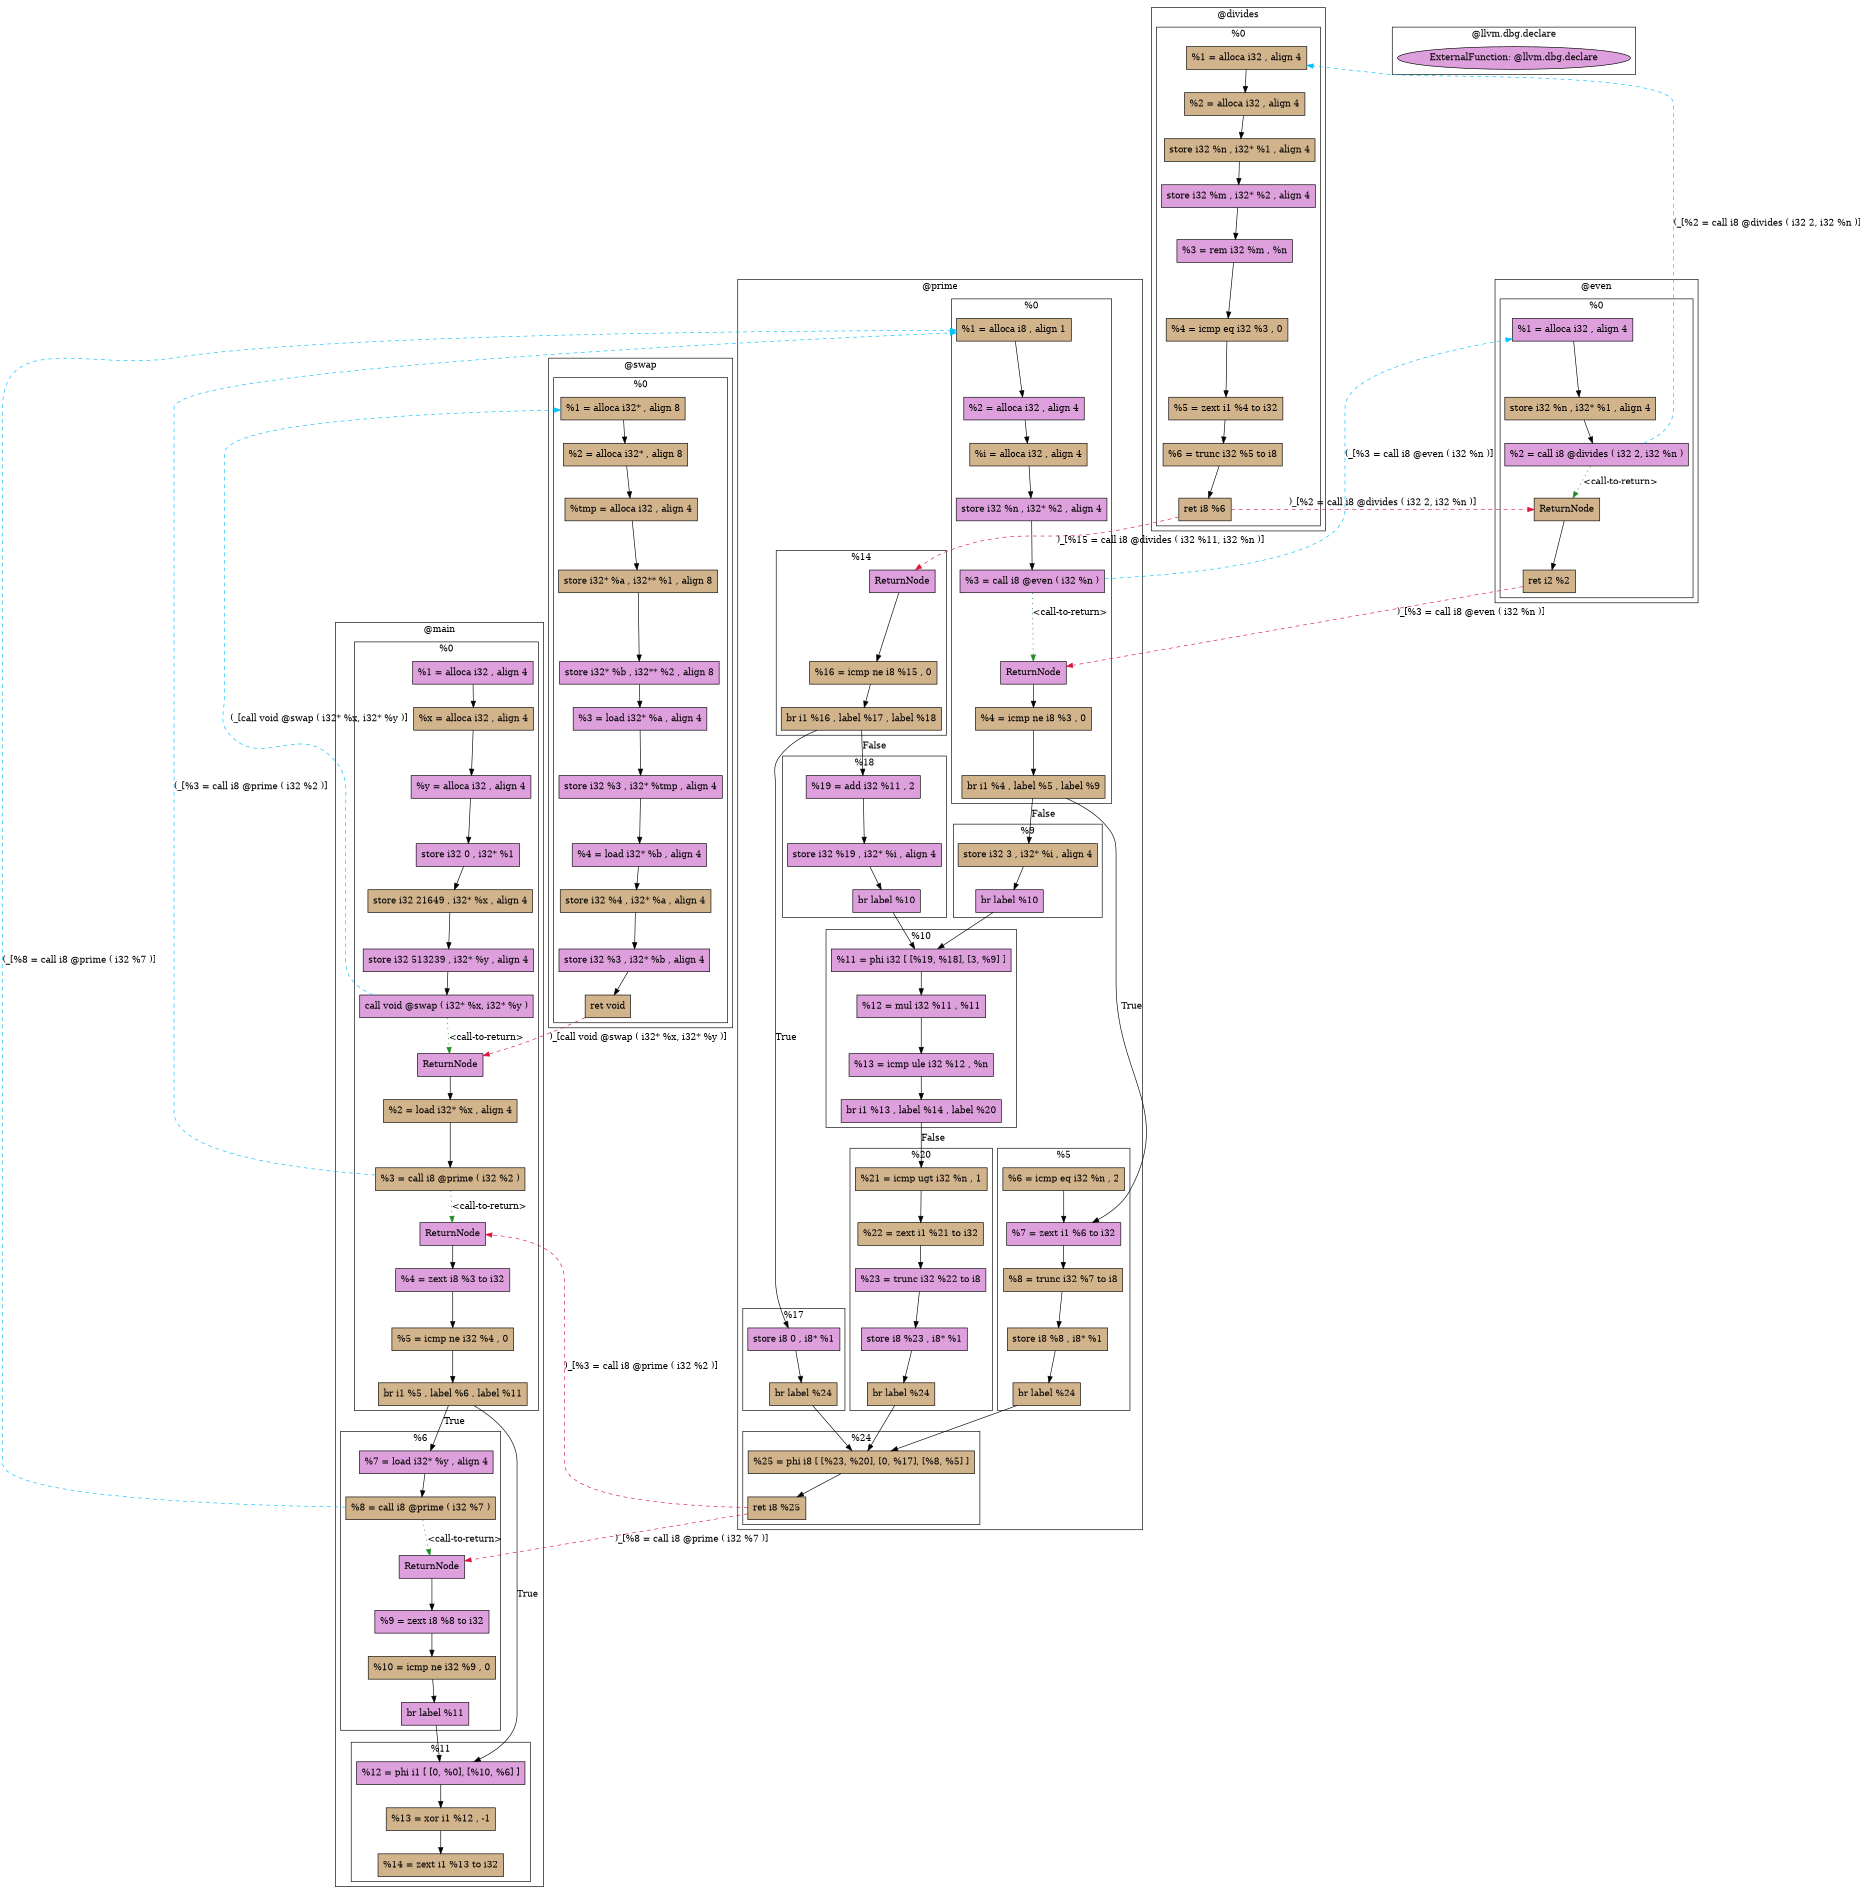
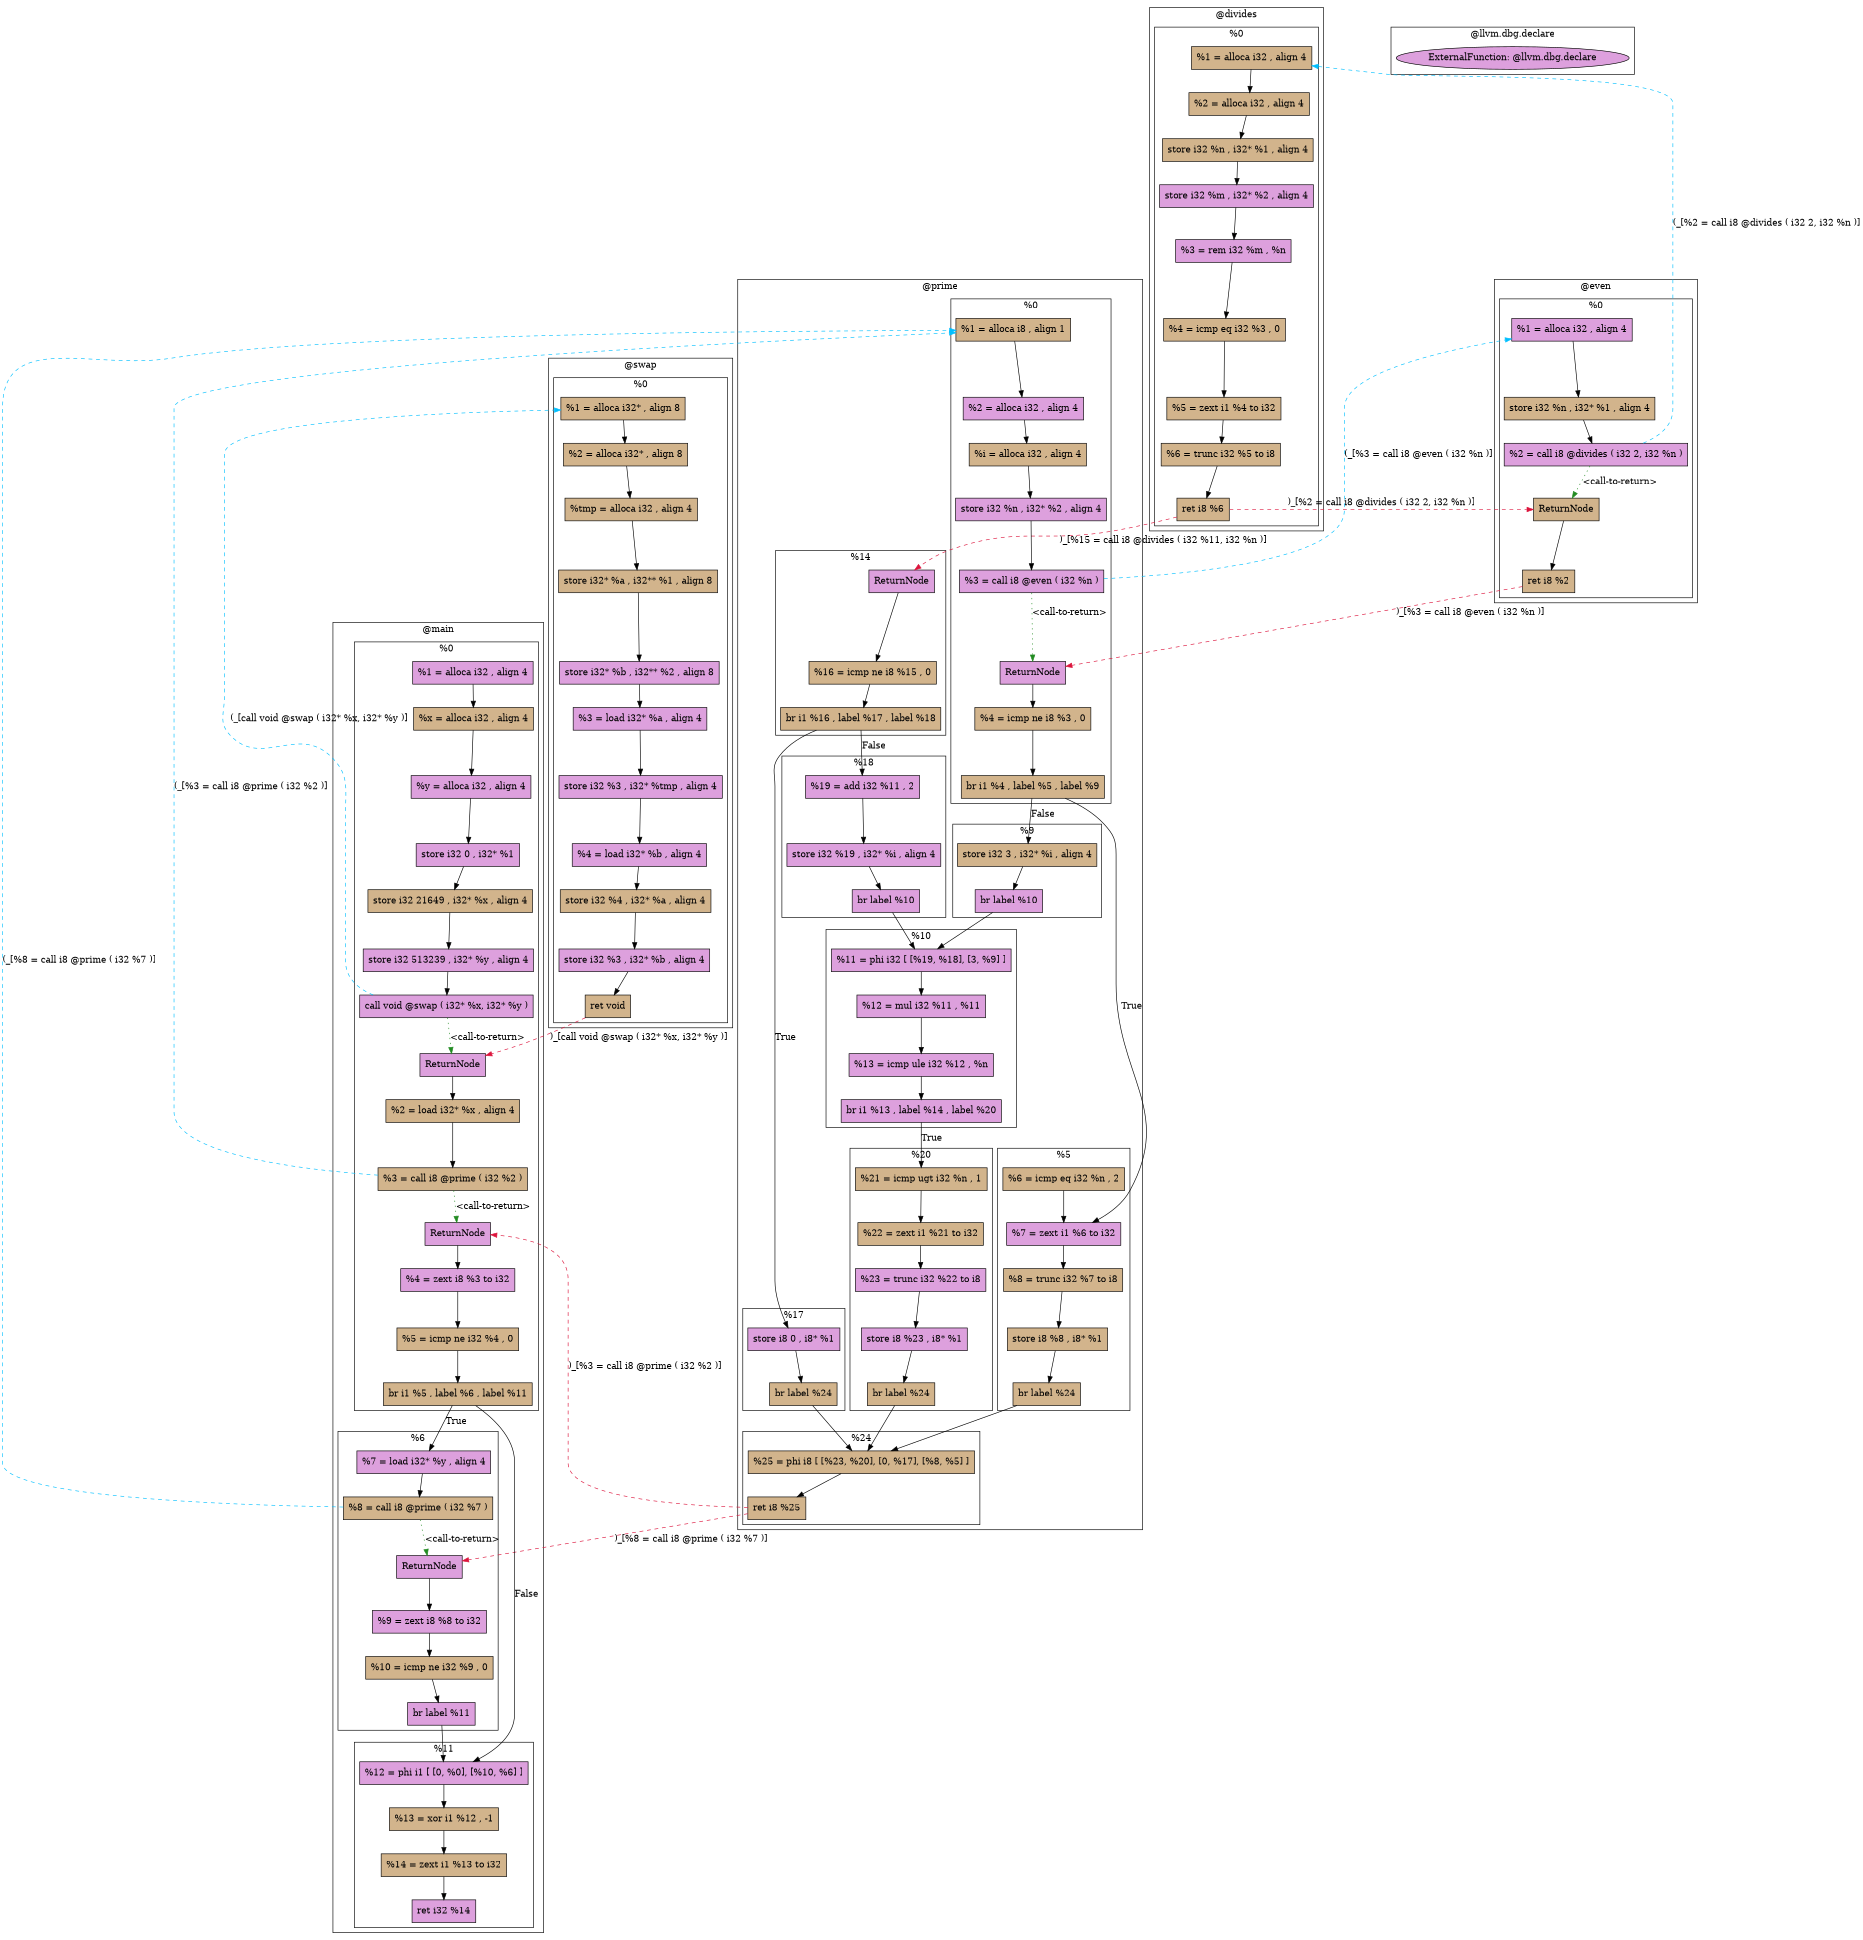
(1549, 581) -> (1549, 581)
(933, 1138) -> (932, 1138)
(528, 1594) -> (527, 1594)
none -> (444, 1911)
